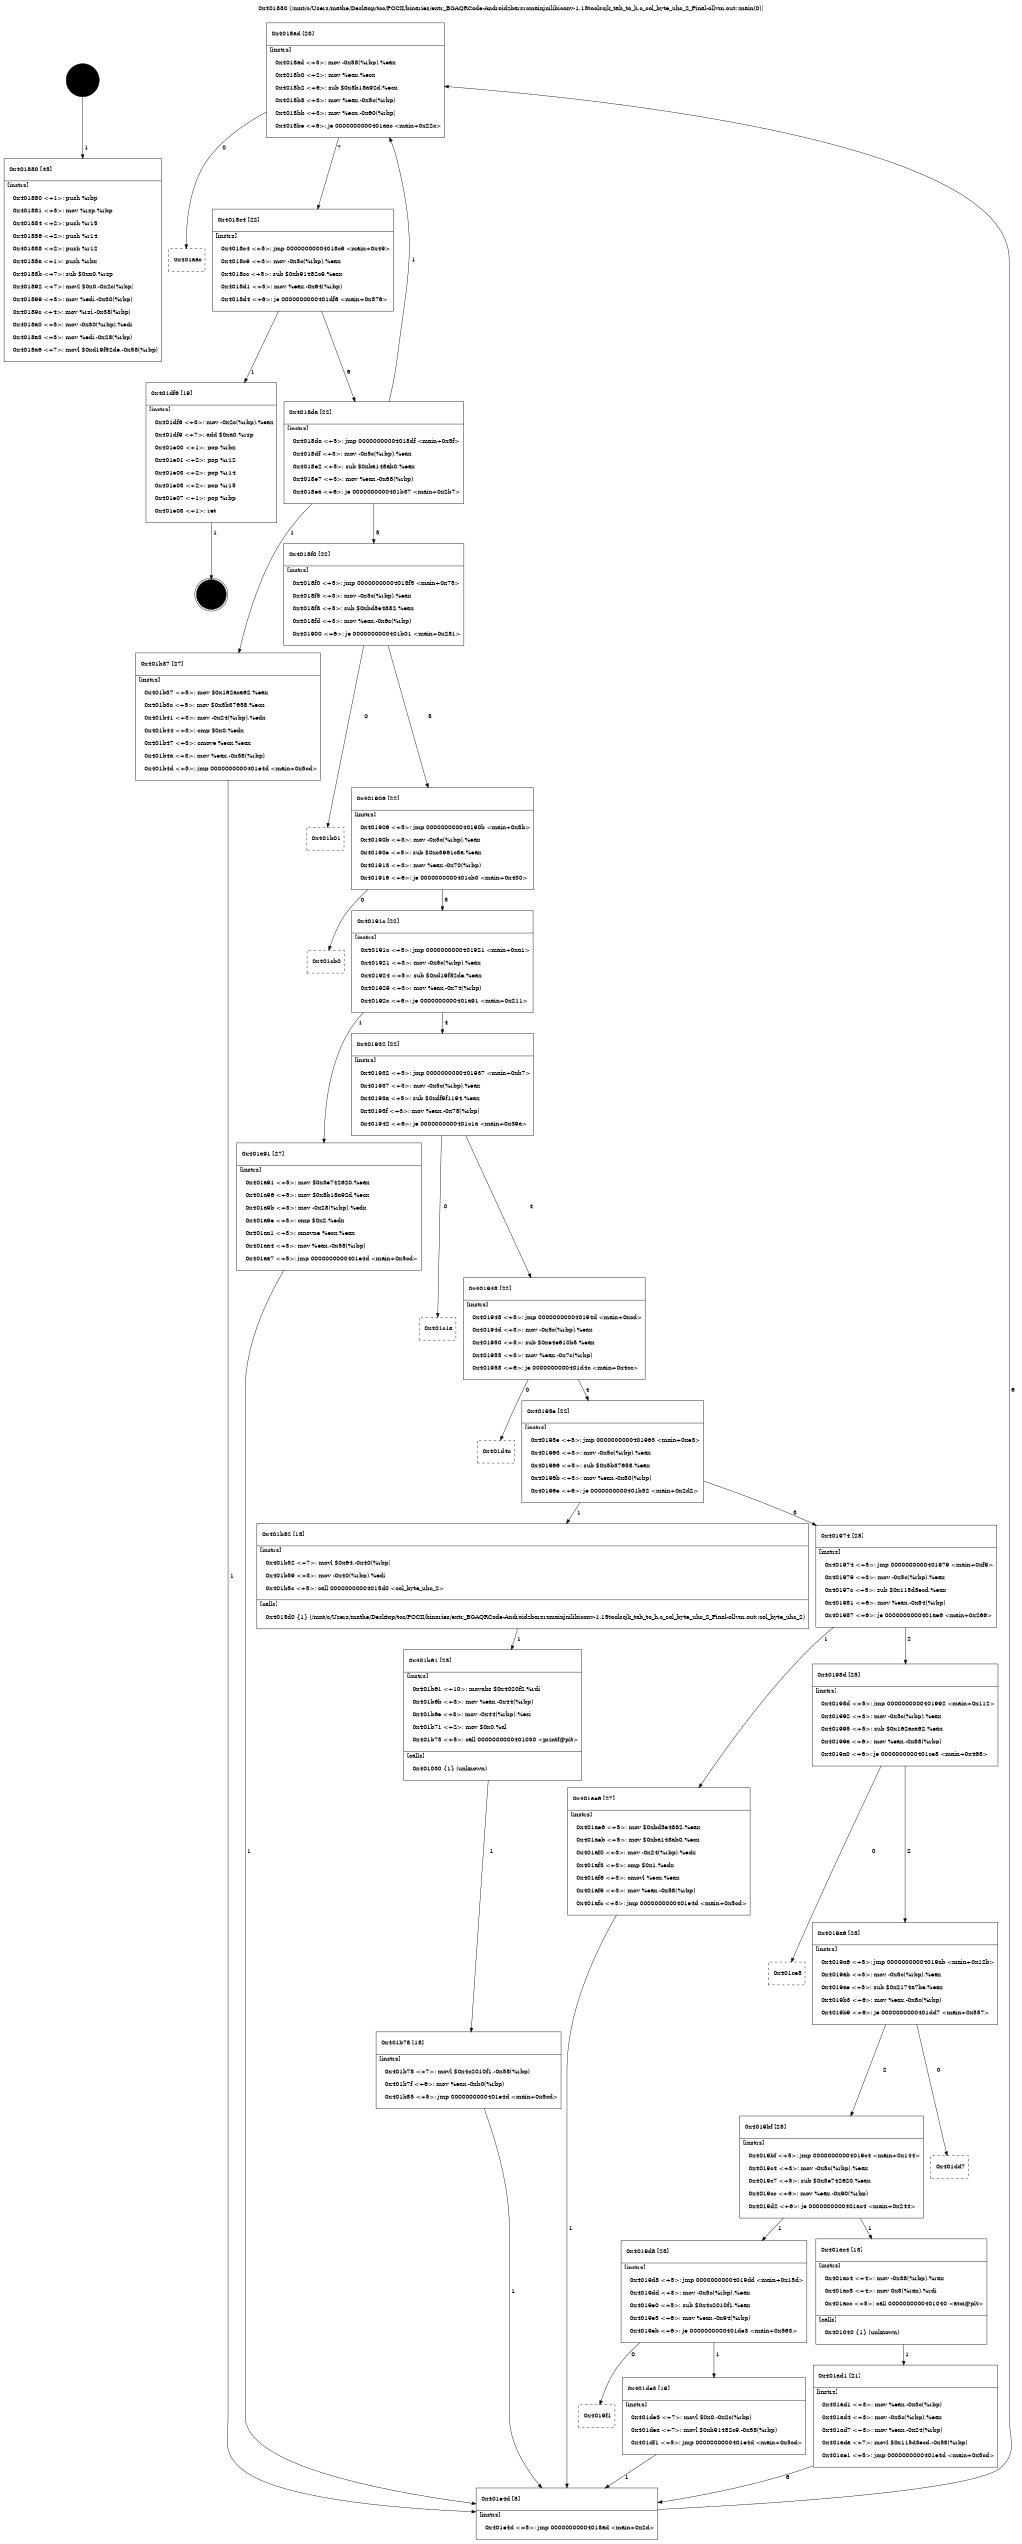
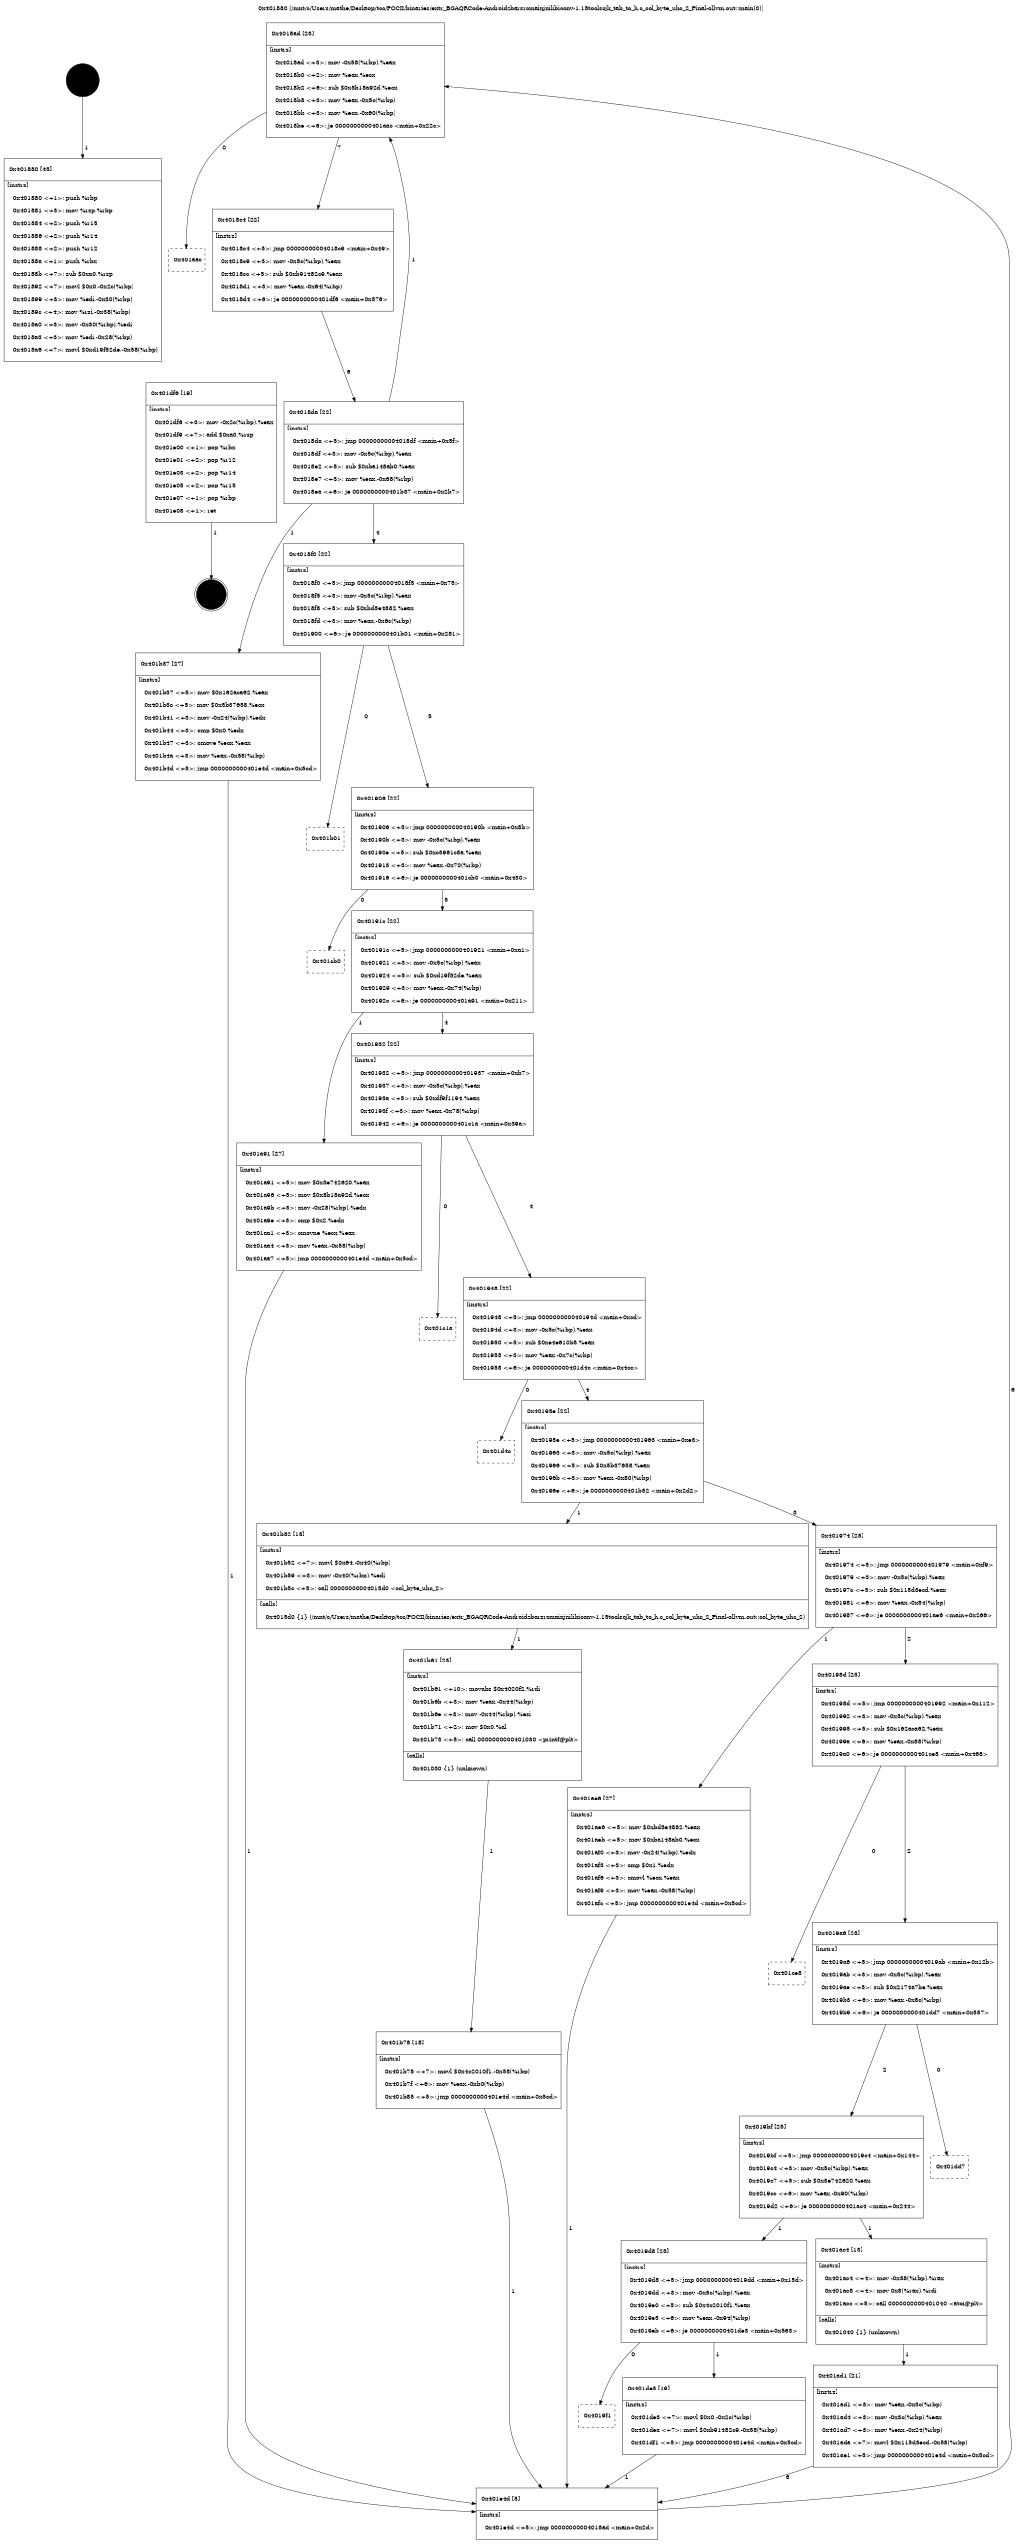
(262, 345) -> none
(377, 533) -> (377, 533)
